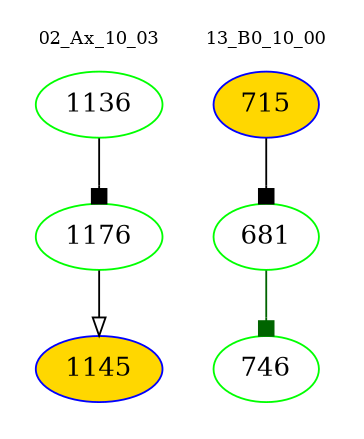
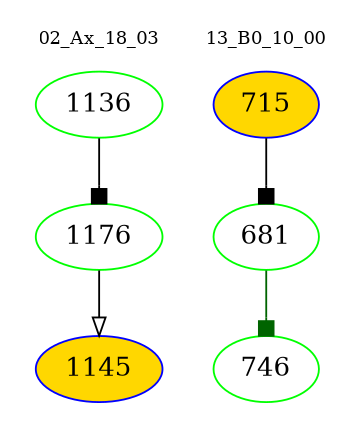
(99, 39) -> (99, 39)
